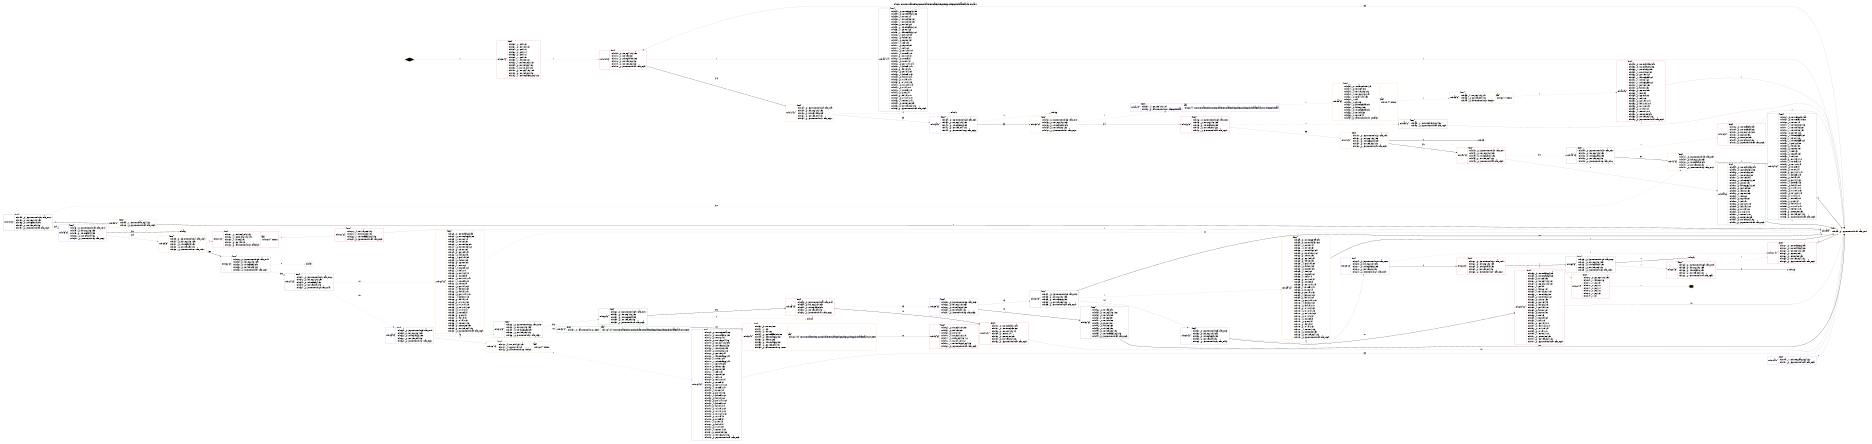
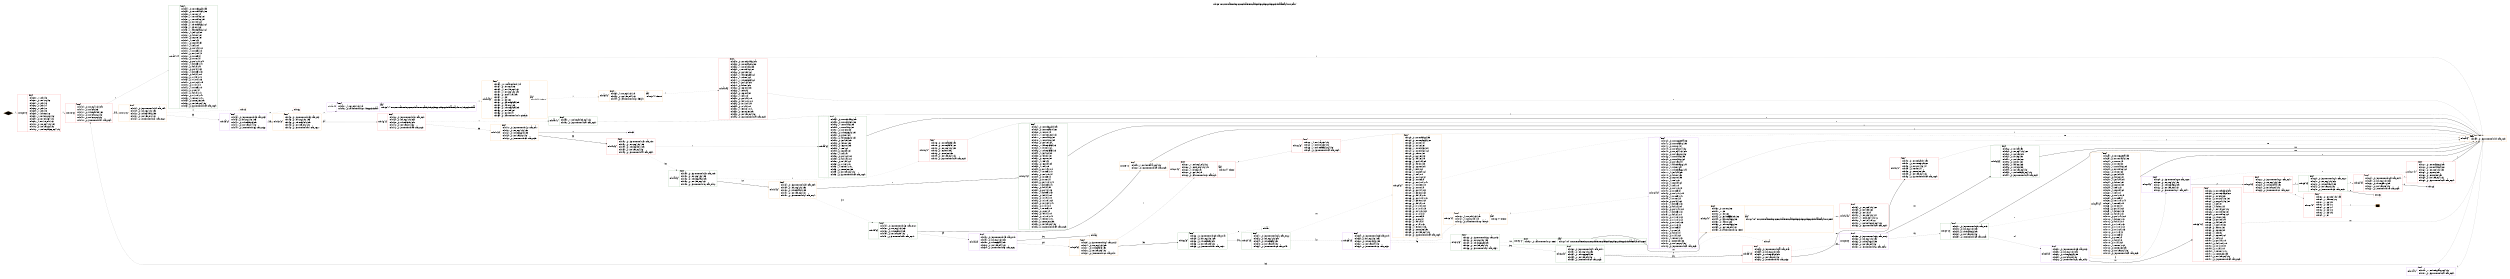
(867, 206) -> (842, 210)
(1365, 353) -> (2166, 140)
